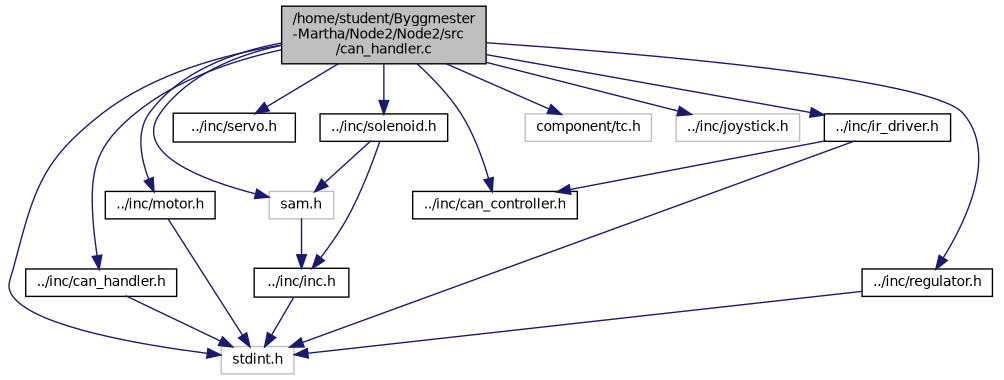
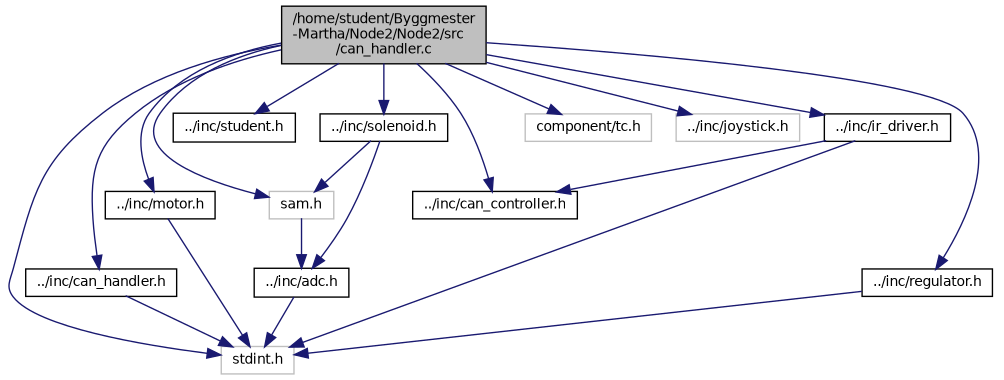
(234, 128) -> (234, 128)
(302, 283) -> (302, 283)
